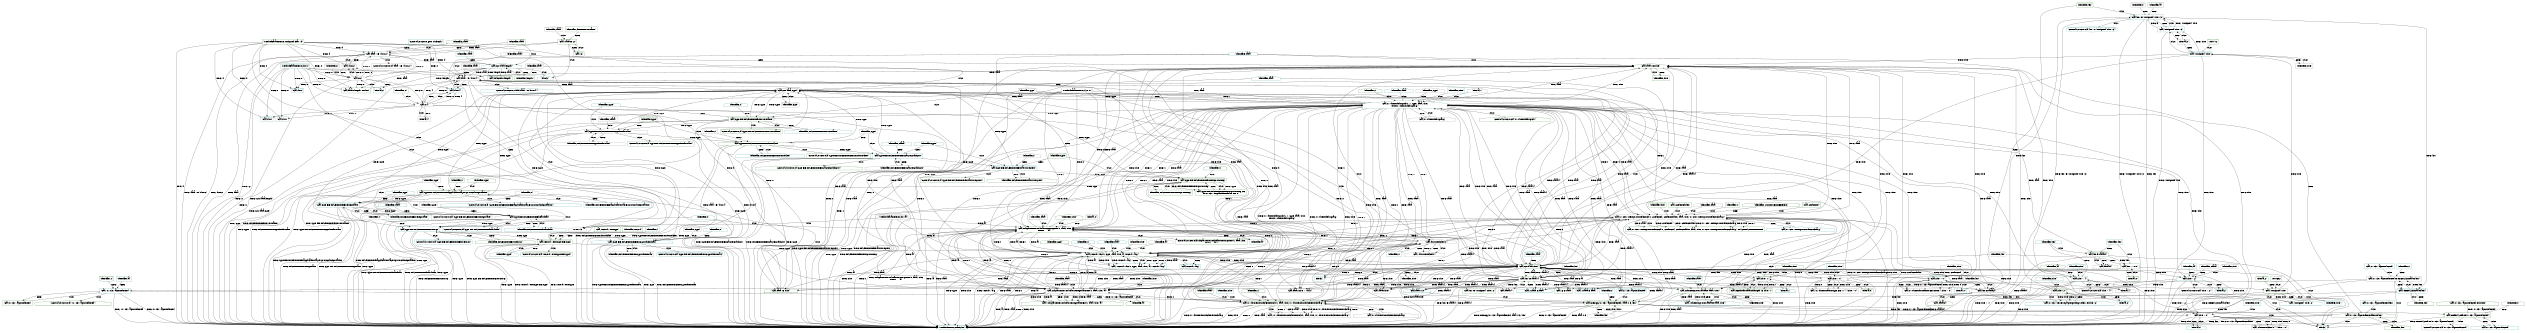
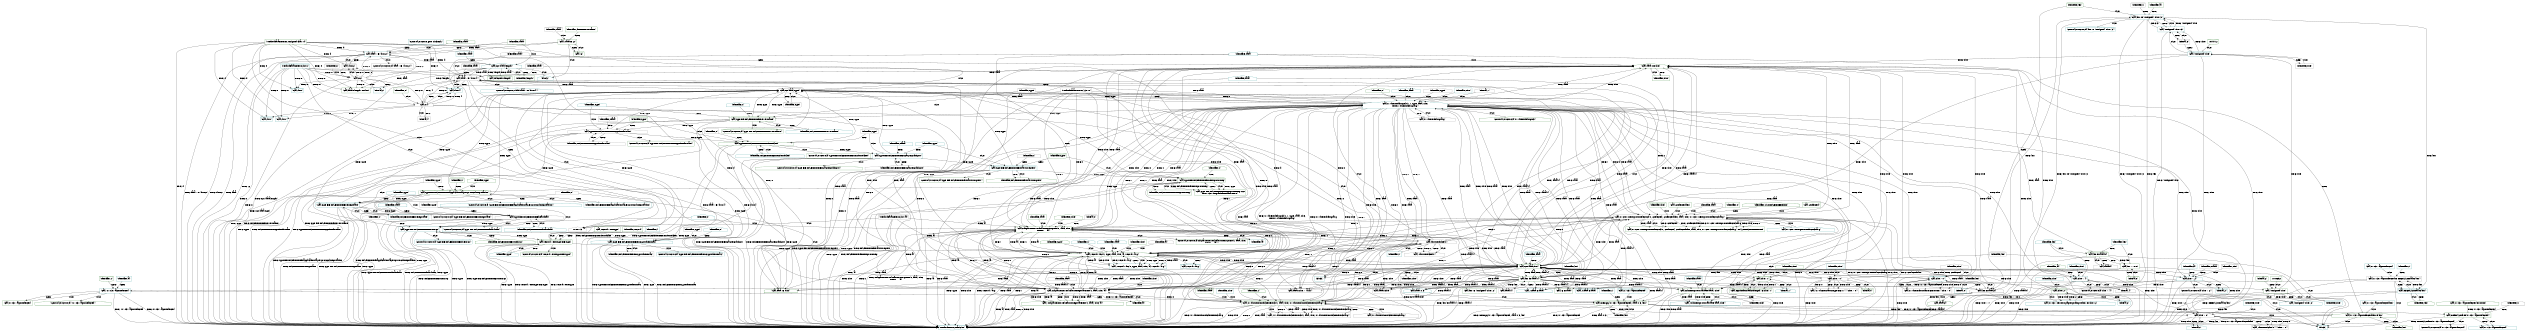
(1579, 279) -> (1581, 279)
